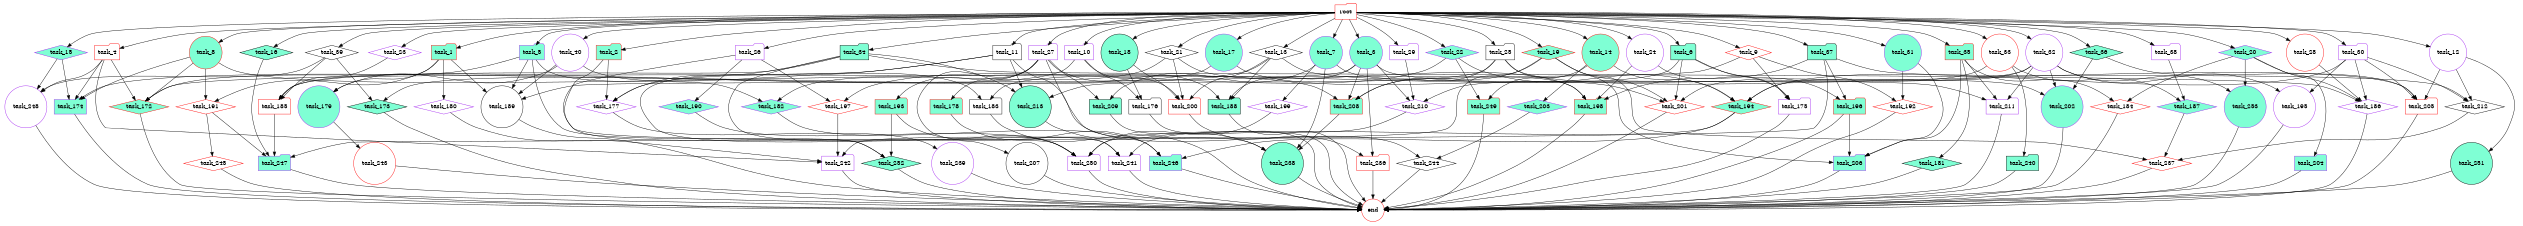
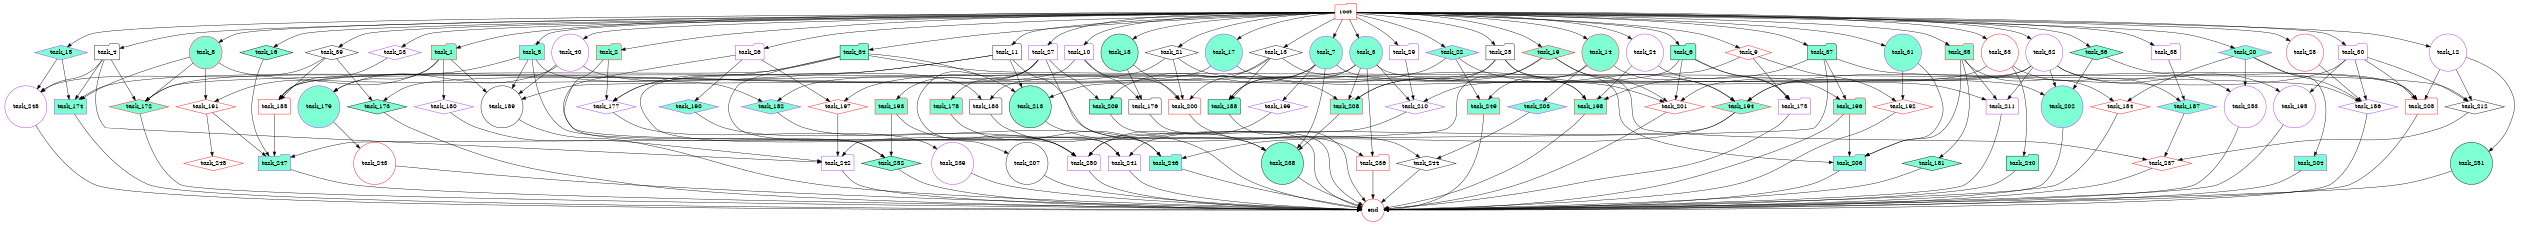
(107, 53) -> (107, 53)
(1132, 78) -> (1272, 78)
(2245, 107) -> (2245, 107)
(787, 207) -> none
